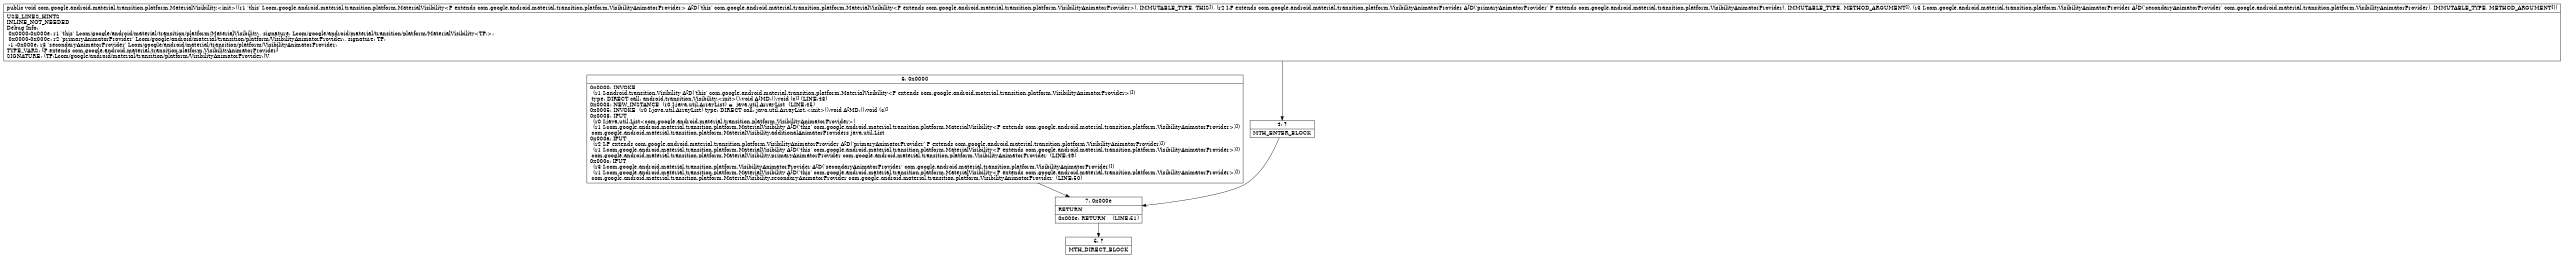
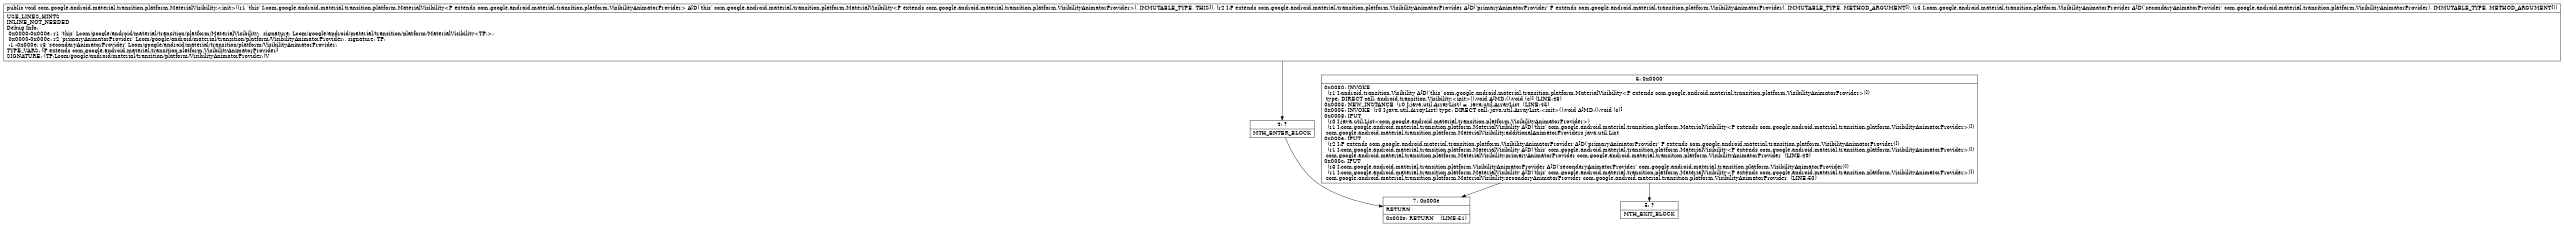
(615, 88) -> (1349, 88)
(1099, 228) -> (1649, 190)
(1099, 250) -> (1649, 214)
